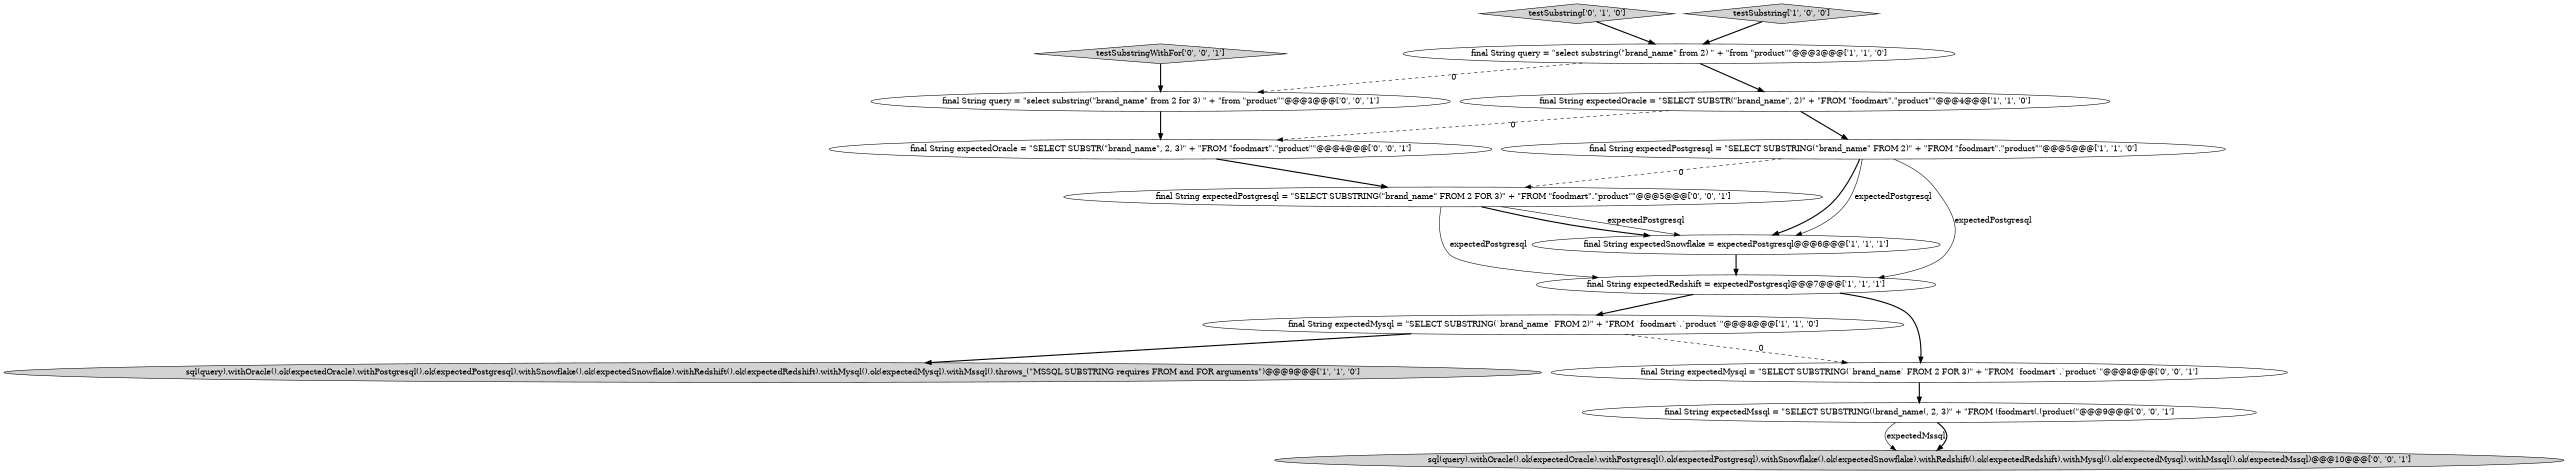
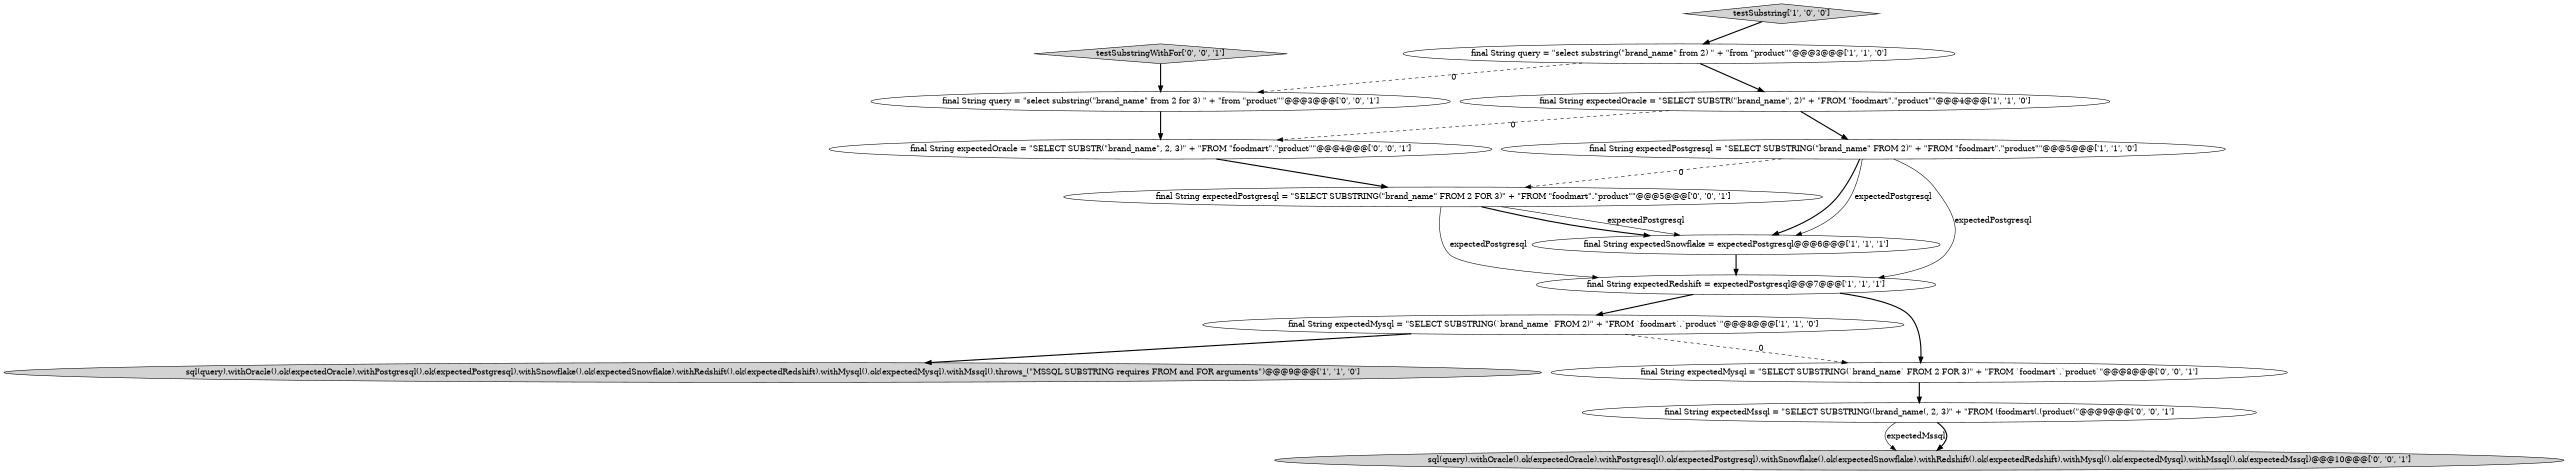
(1577, 14) -> none
